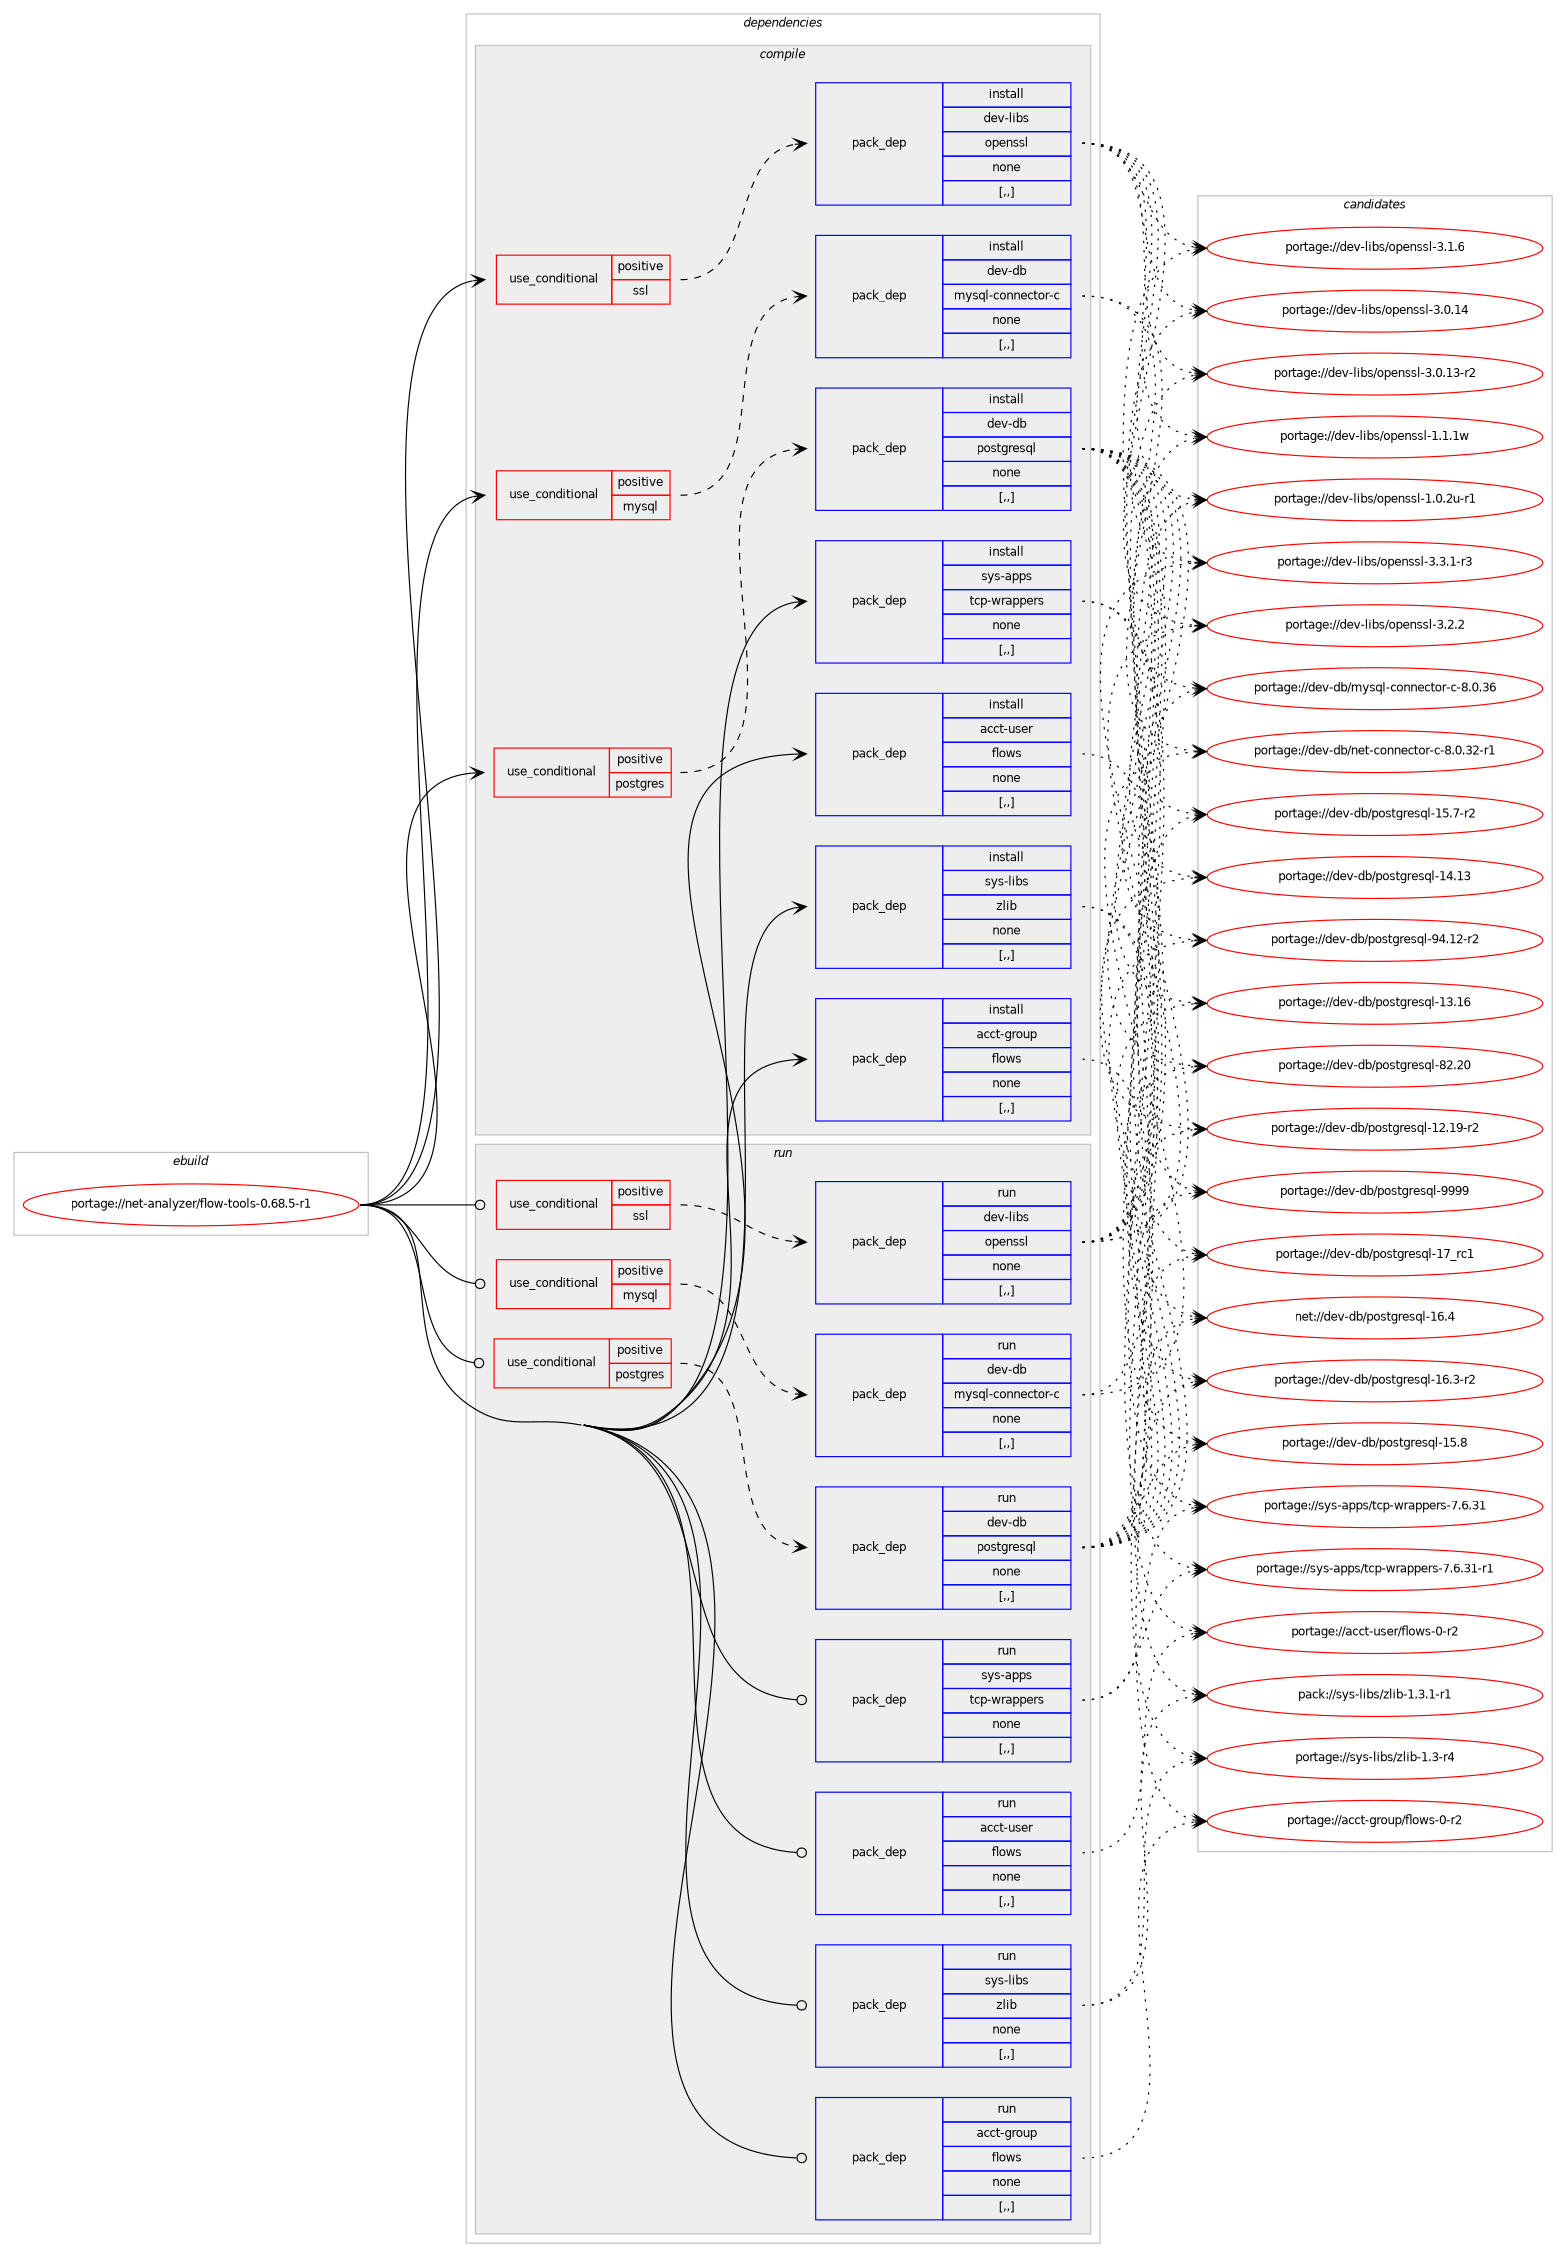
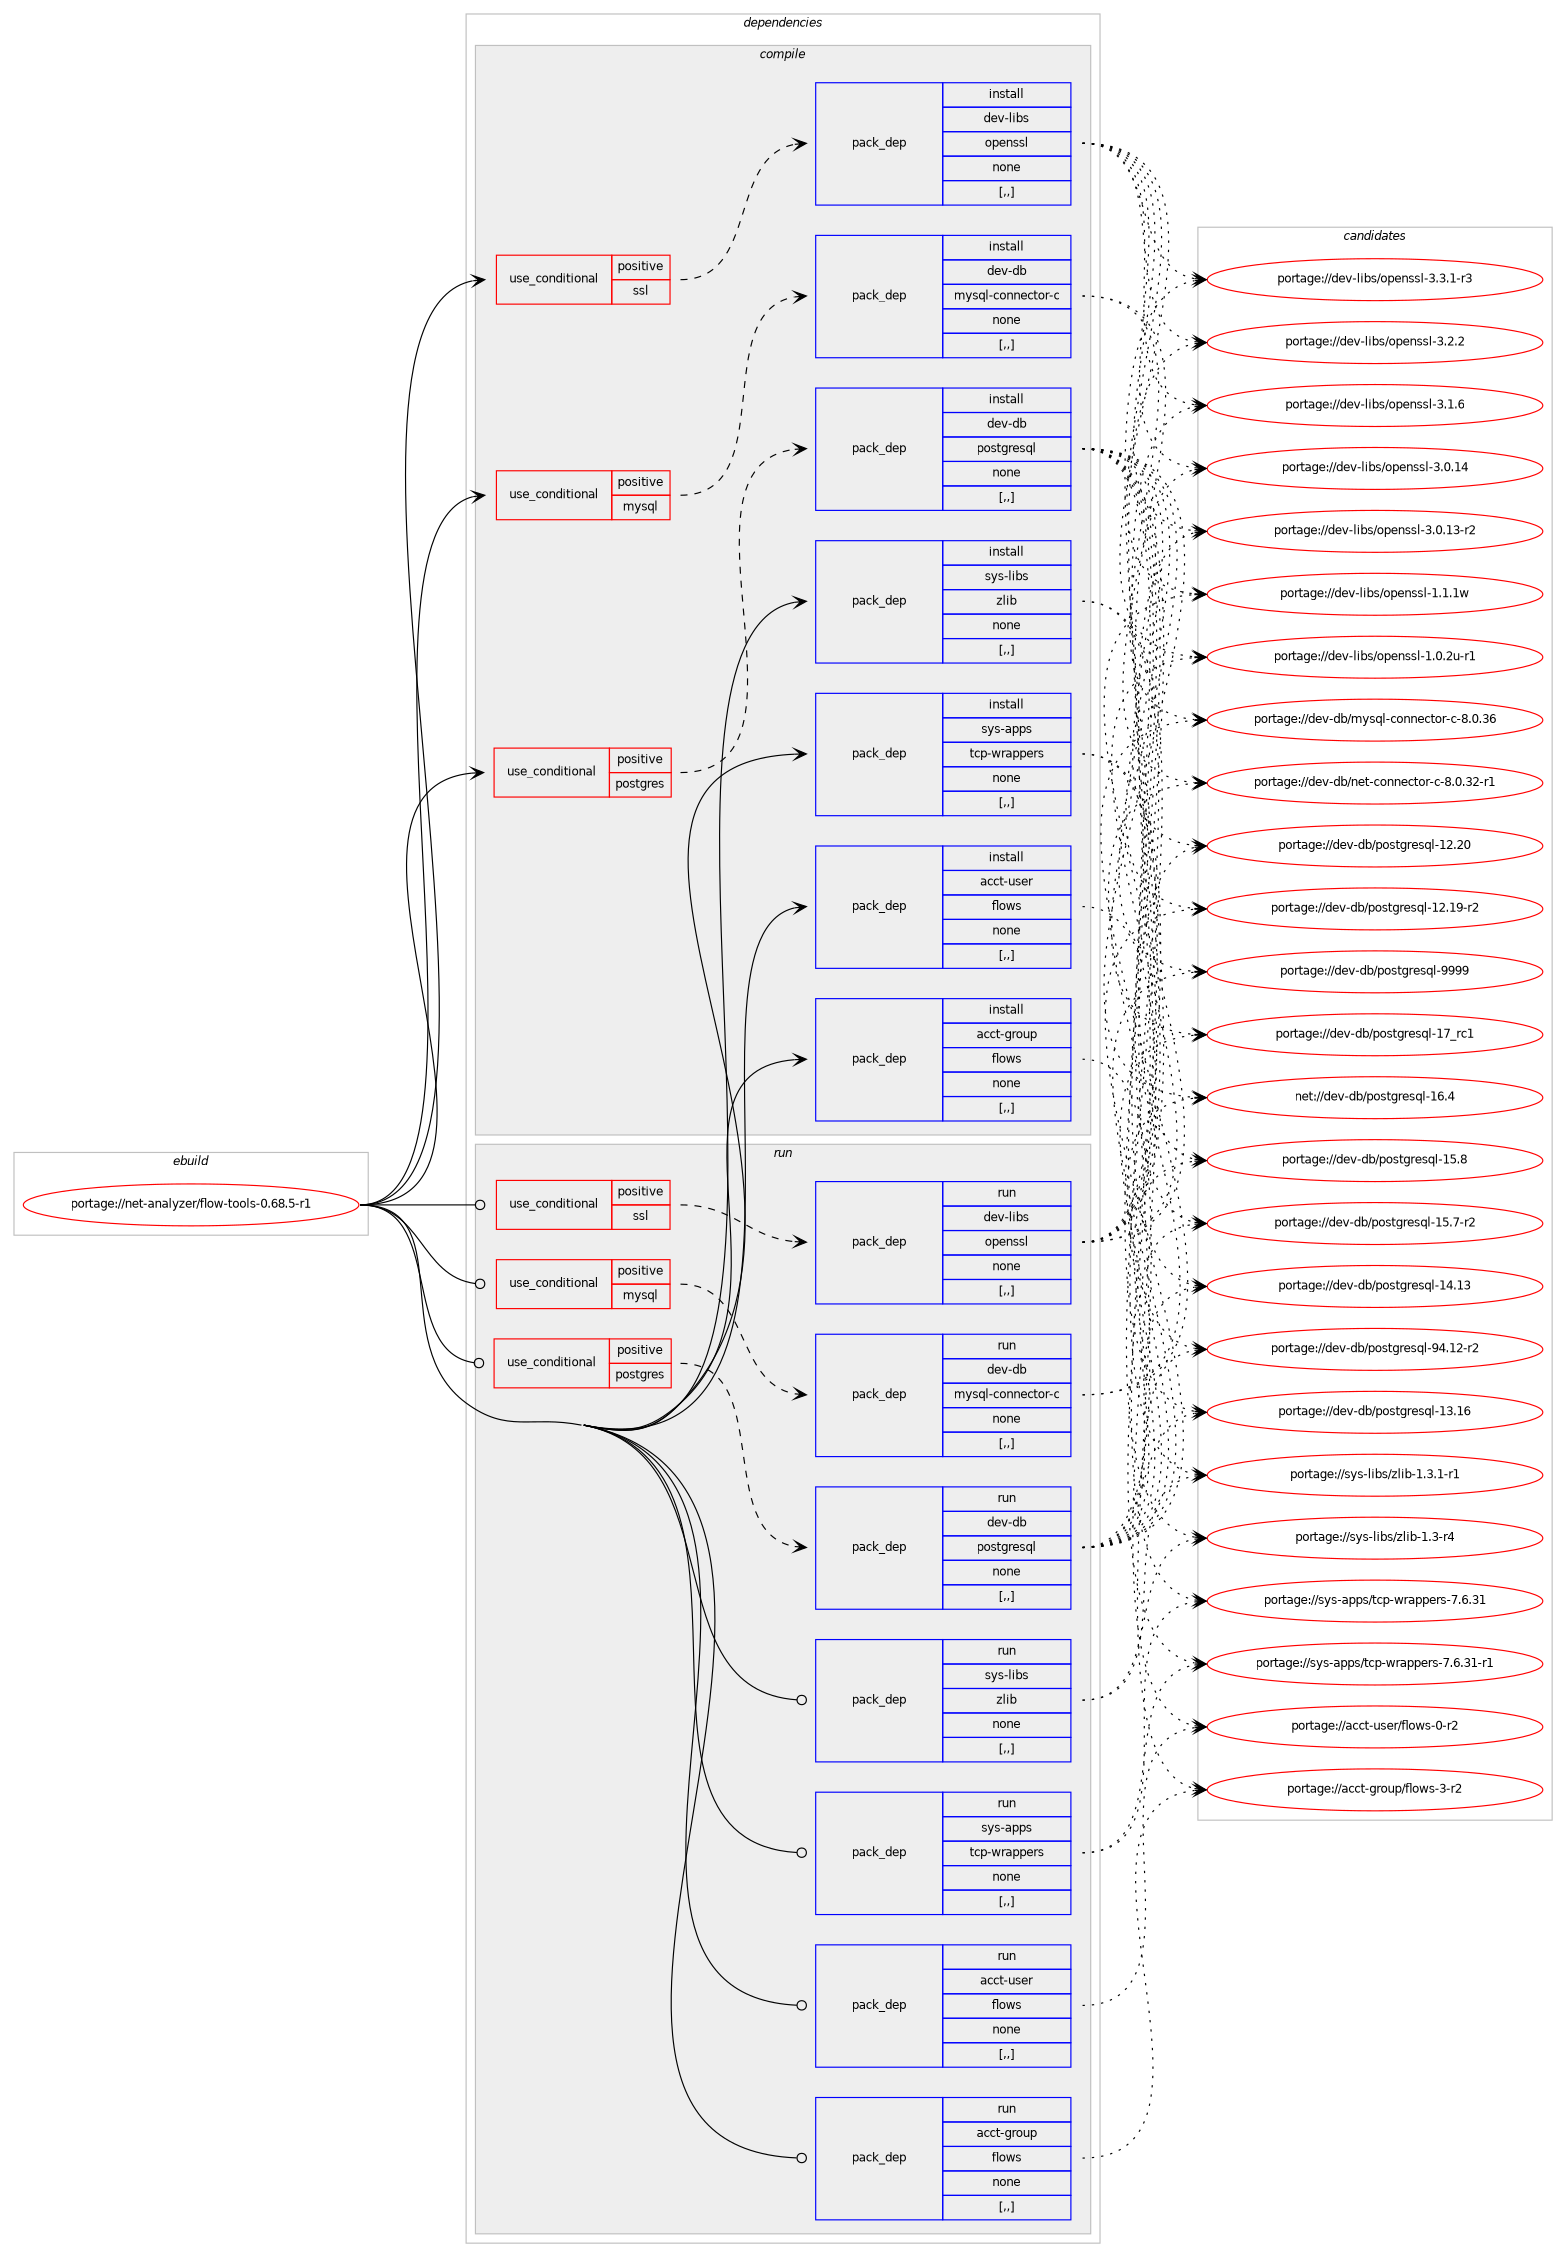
(1375, 1066) -> (1375, 846)
(1375, 1381) -> none
(1375, 1695) -> (1375, 1475)
(1375, 1821) -> (1375, 1790)
